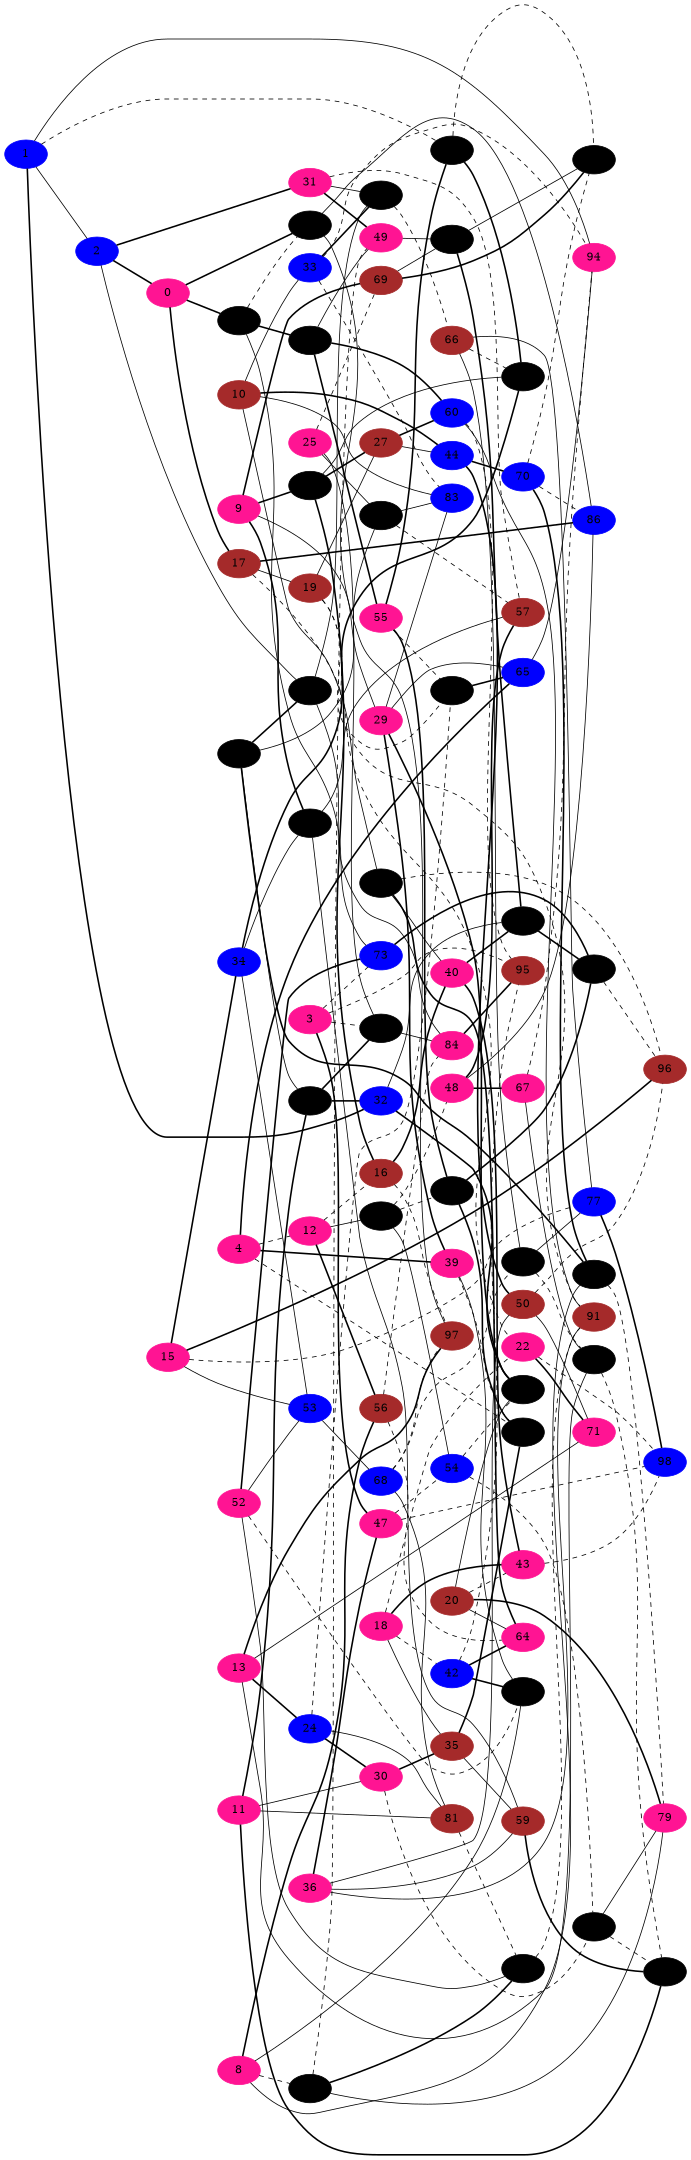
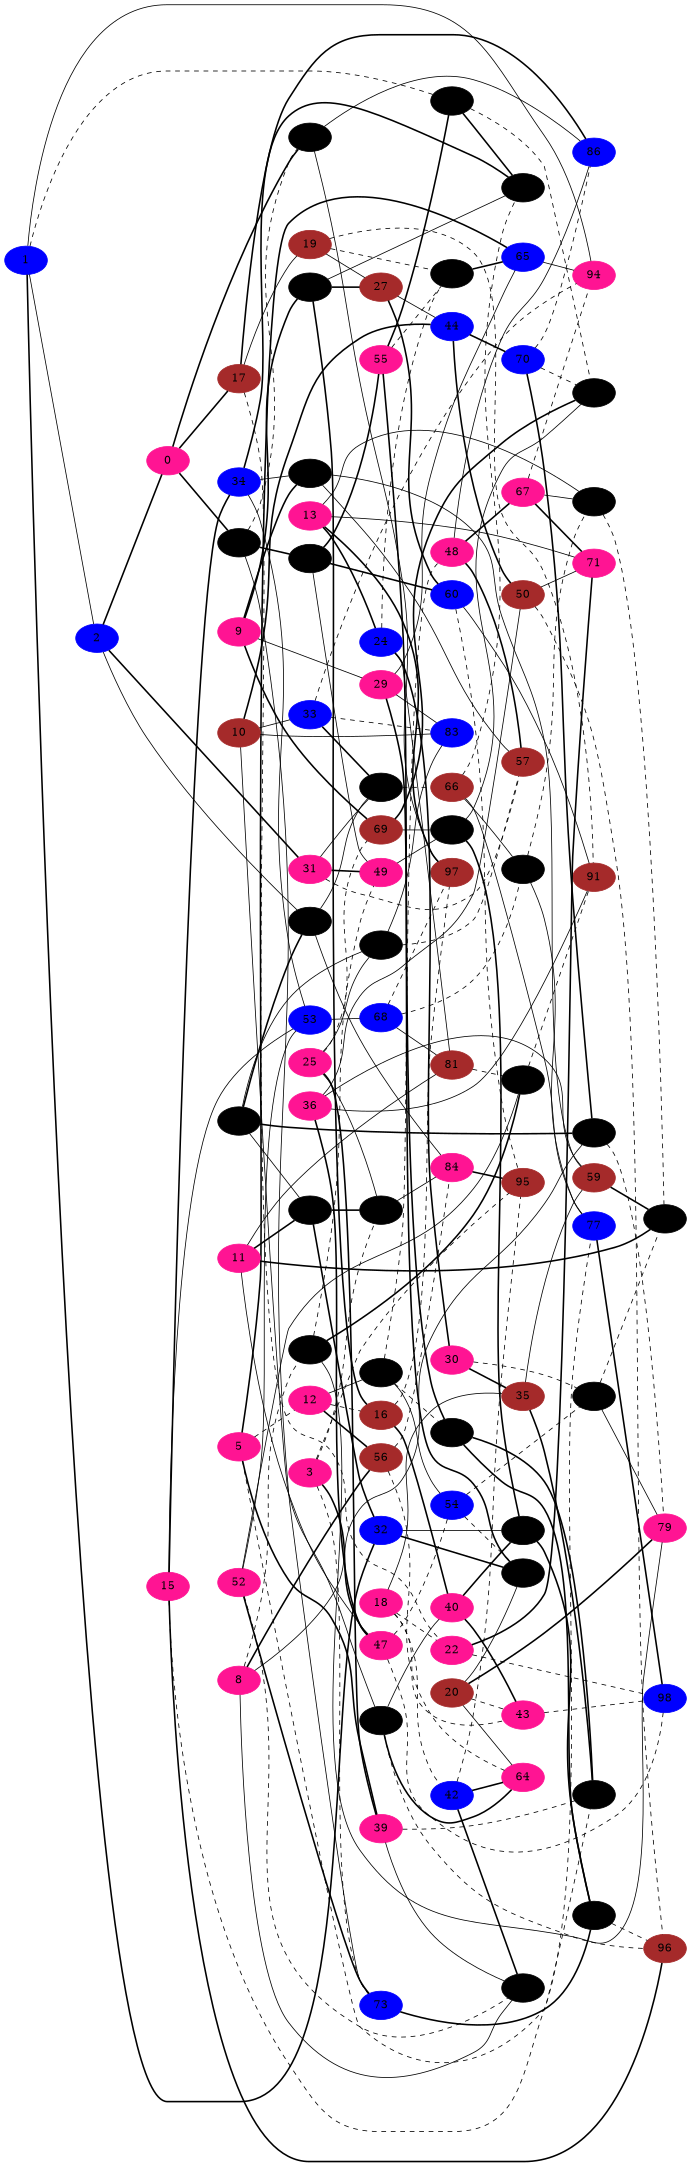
none -> (559, 528)
(410, 1046) -> (353, 1481)
(239, 1249) -> (239, 1447)
(440, 1576) -> (444, 1721)
(310, 1794) -> (278, 1463)
